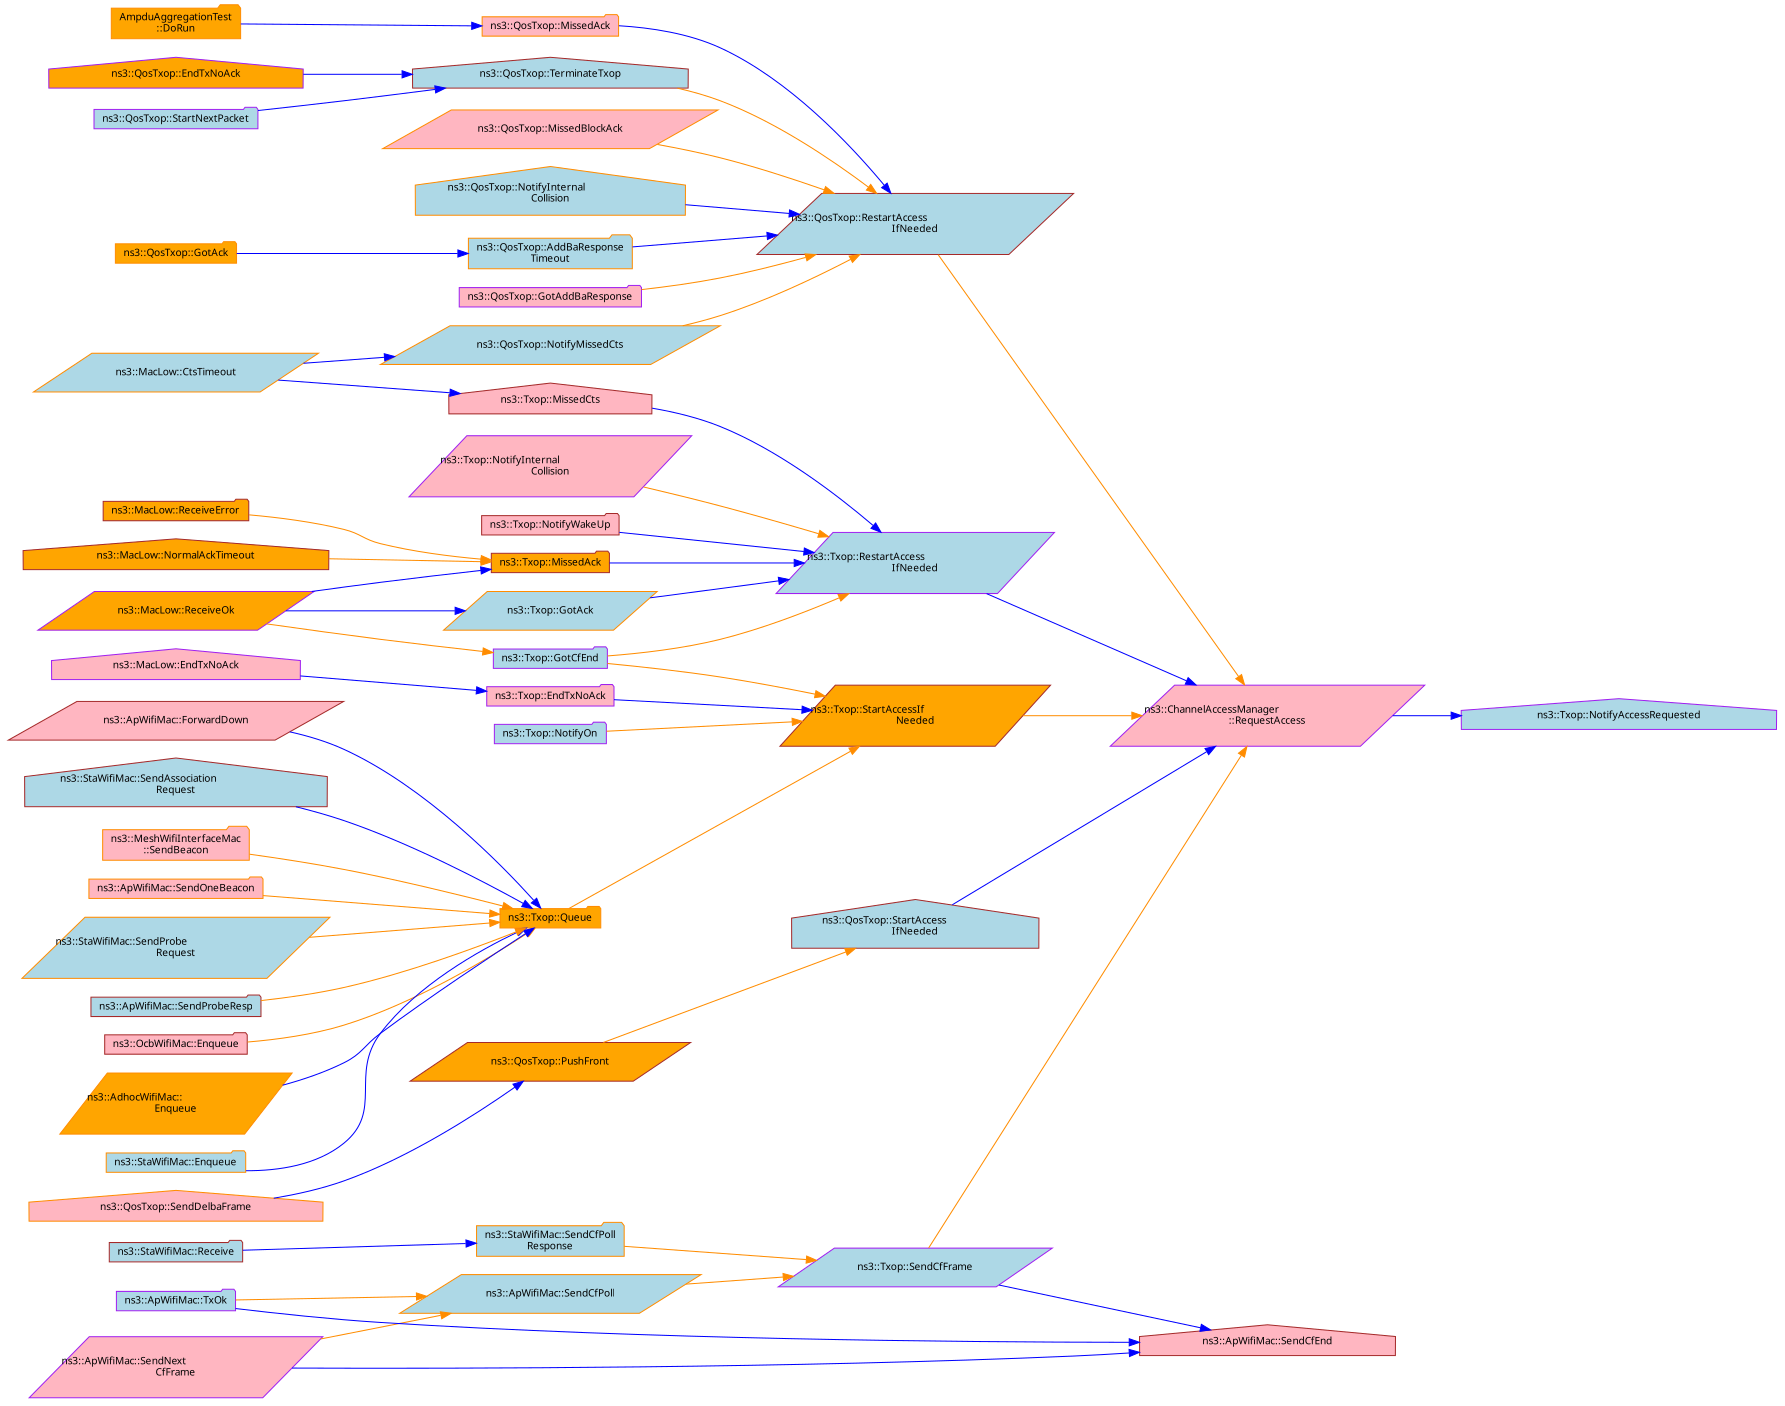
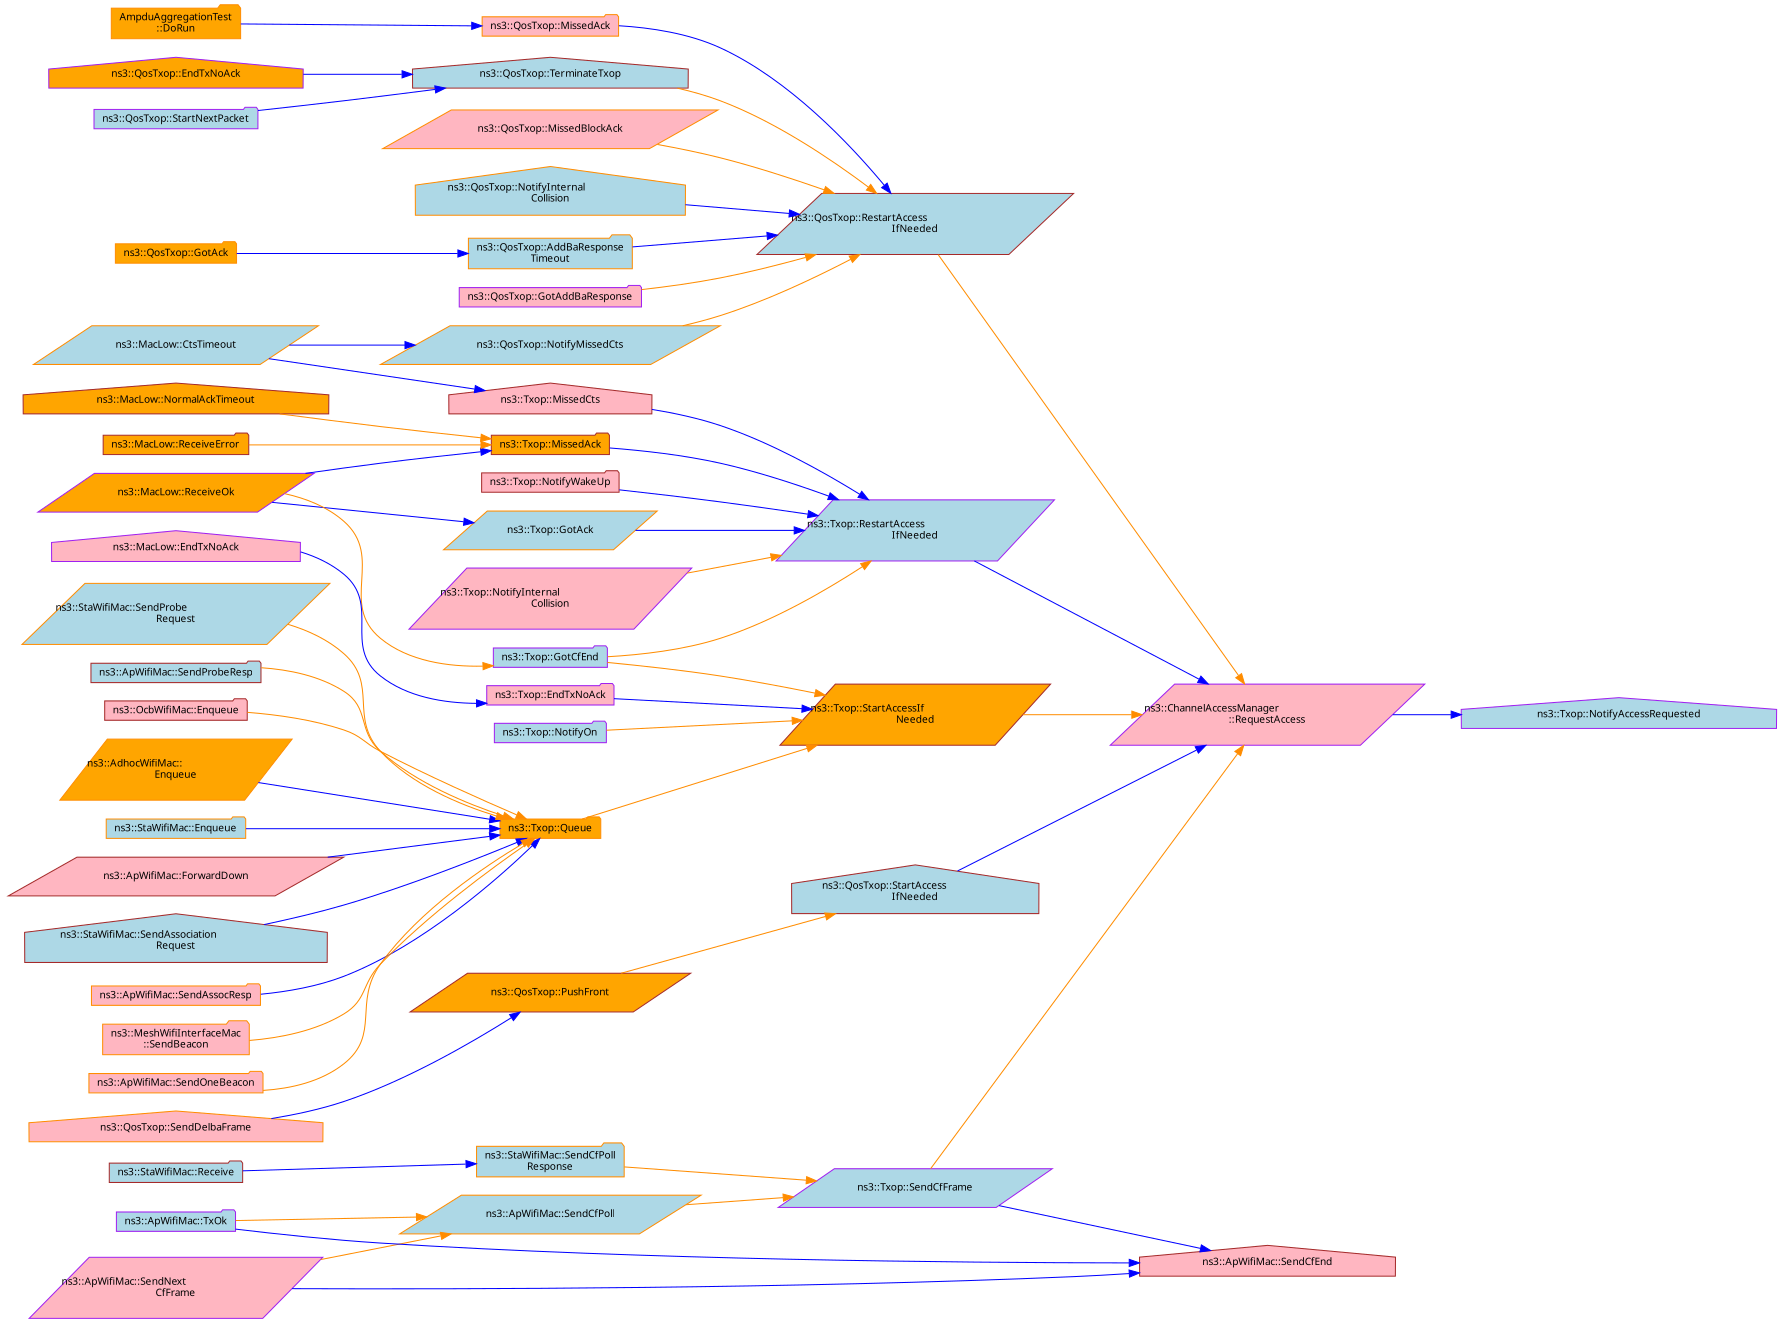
none -> (176, 996)
